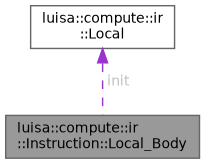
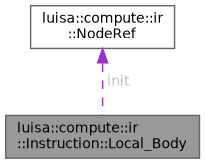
(103, 27) -> (103, 27)
